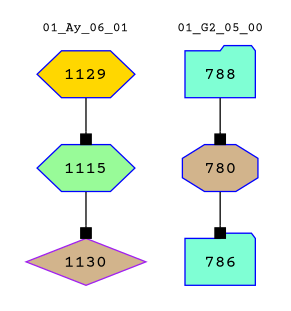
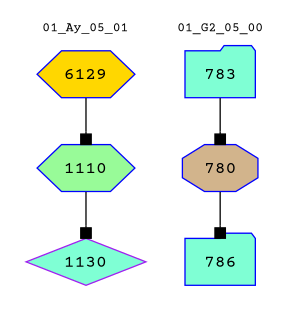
(86, 28) -> (86, 28)
(86, 74) -> (86, 74)
(220, 74) -> (220, 74)
(86, 168) -> (86, 168)
(86, 262) -> (86, 262)
